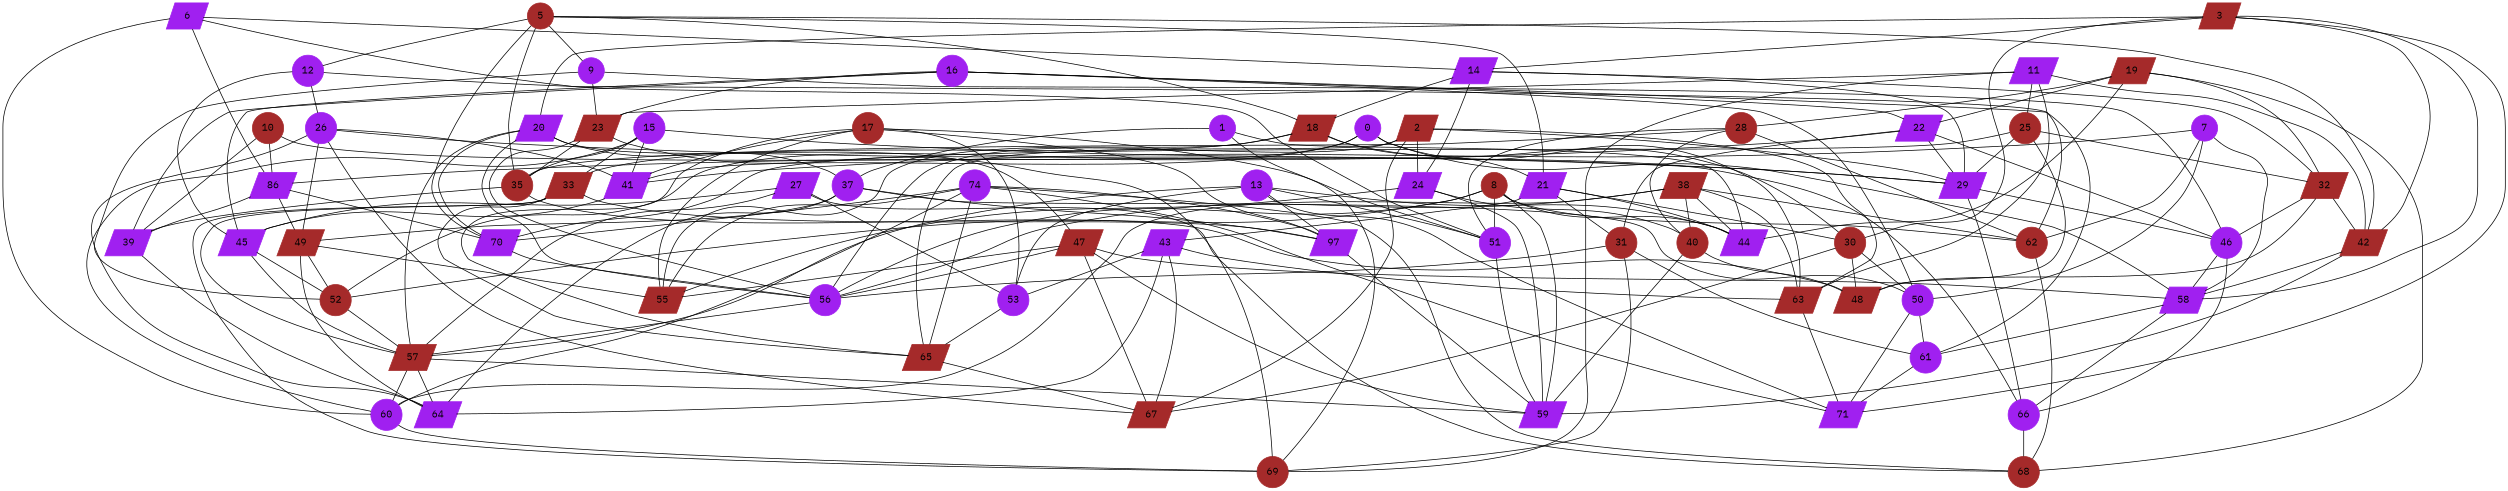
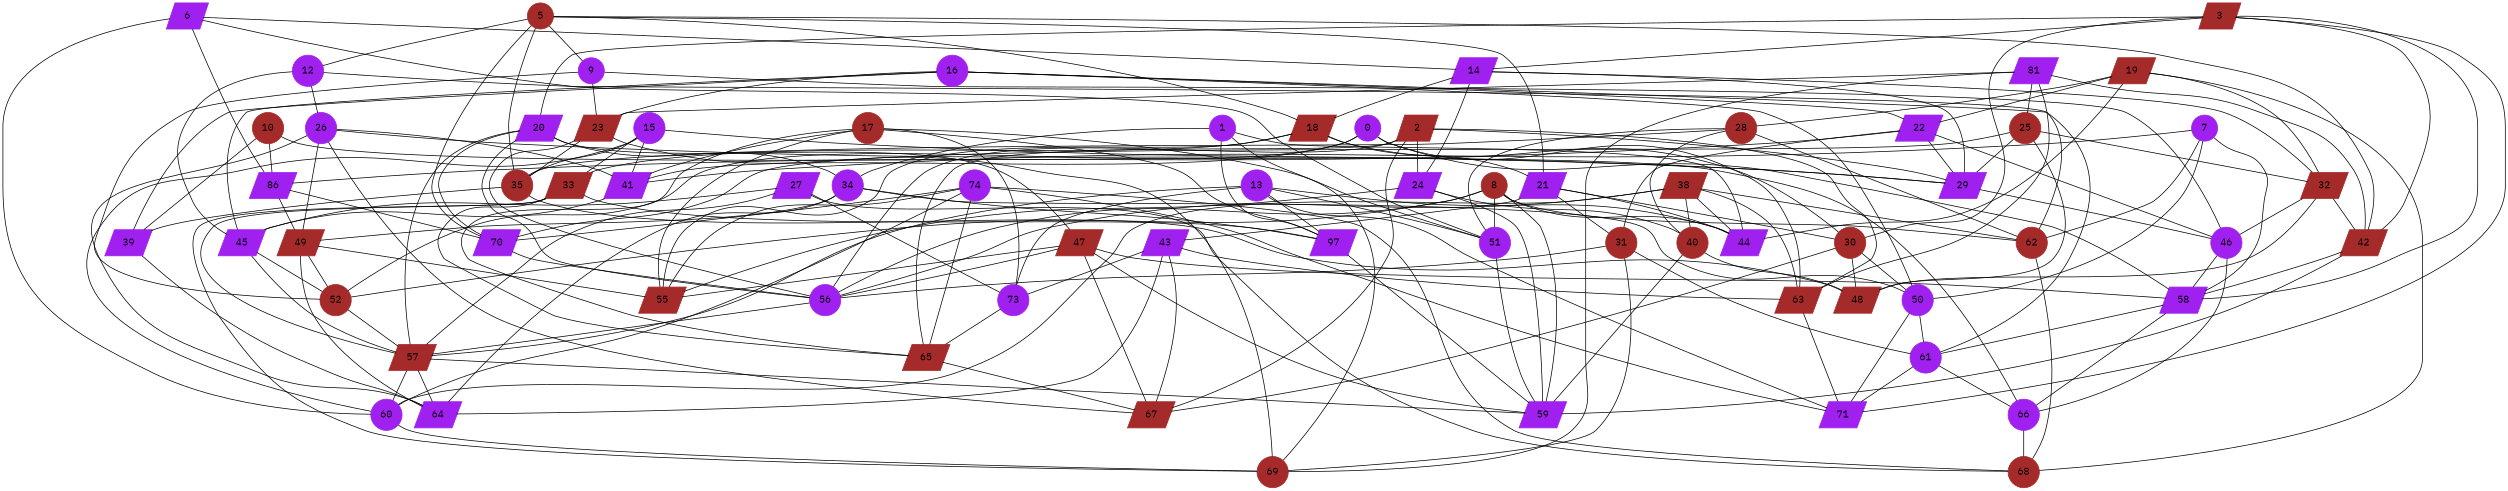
(2034, 71) -> (2034, 71)
(848, 185) -> (848, 185)
(1156, 199) -> (1232, 197)
(206, 213) -> none
(1998, 298) -> (1975, 386)
(1013, 300) -> (1013, 300)
